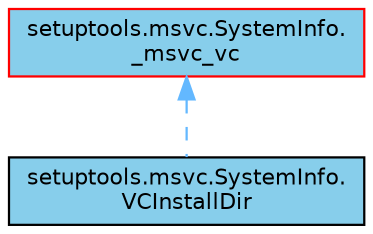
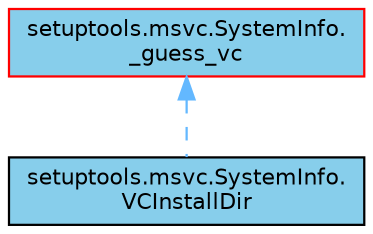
(187, 43) -> (187, 43)
